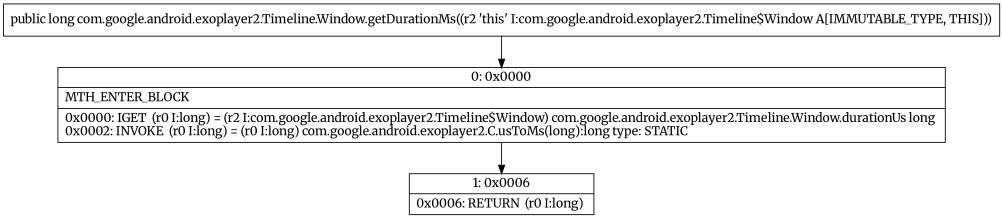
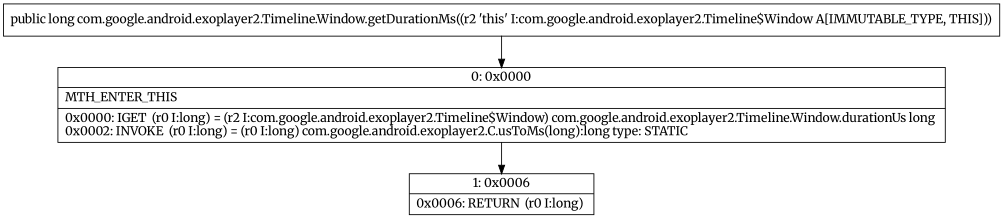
(127, 98) -> (121, 98)
